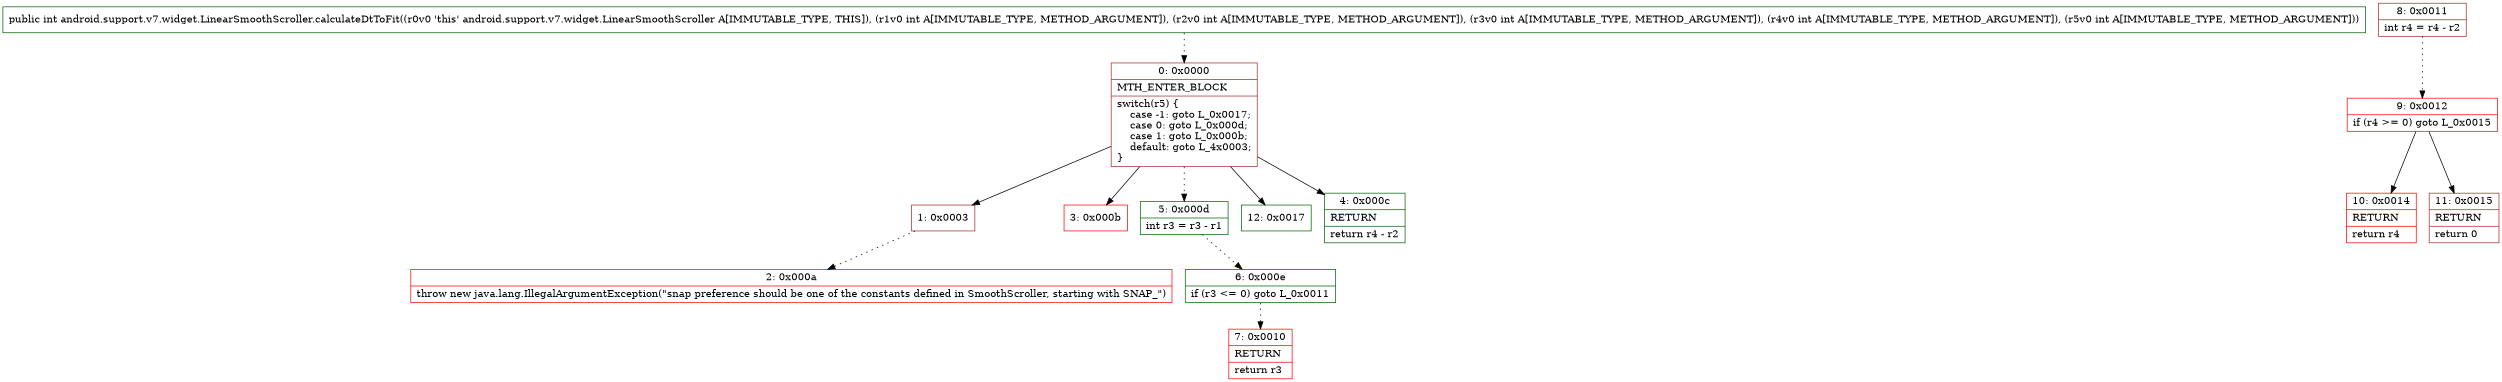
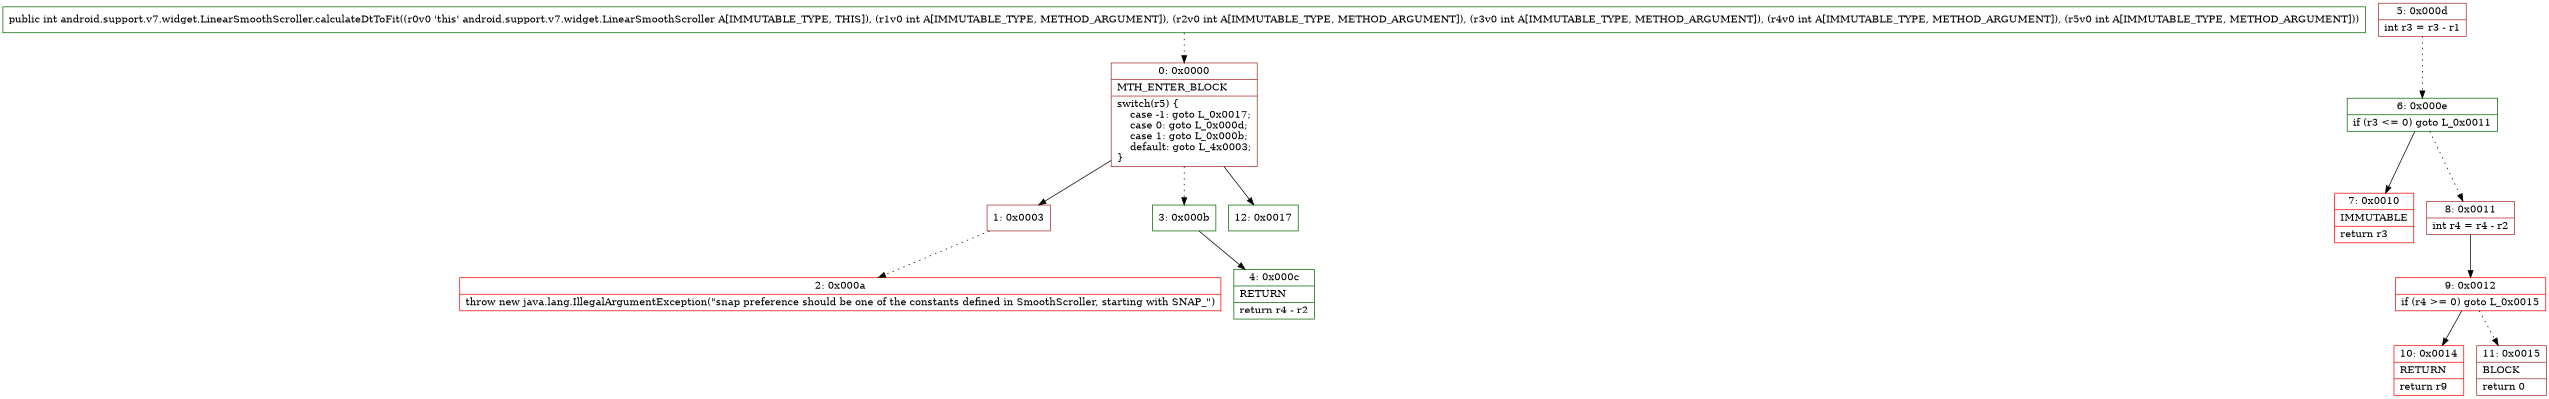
(2422, 64) -> (2471, 252)
(2440, 159) -> (2487, 325)
none -> (2445, 163)
(1288, 174) -> (1219, 248)
(1184, 180) -> none
(1126, 183) -> (1184, 182)
(1096, 218) -> (1184, 218)
(1184, 218) -> (2422, 20)
(2458, 218) -> (2501, 370)
(2376, 234) -> (2424, 387)
(1260, 312) -> (2402, 159)
(1258, 354) -> (2374, 218)
